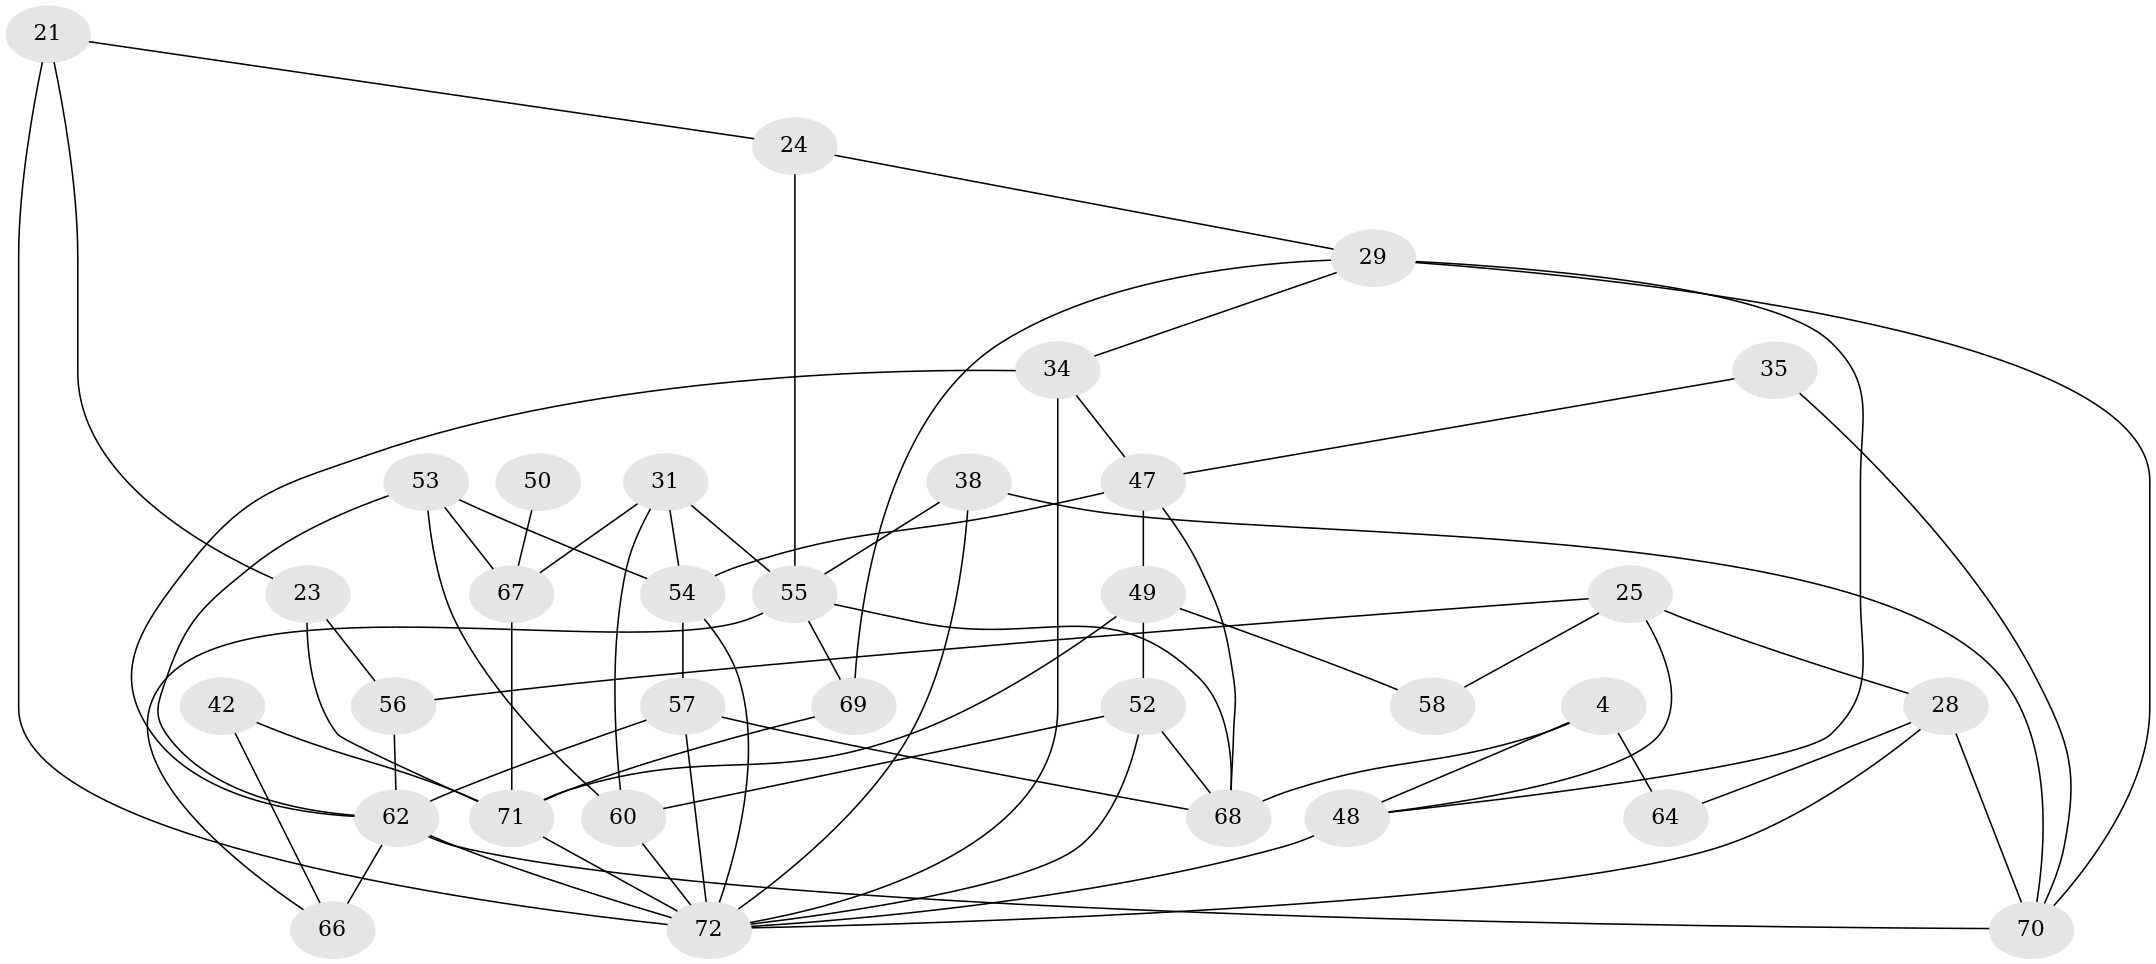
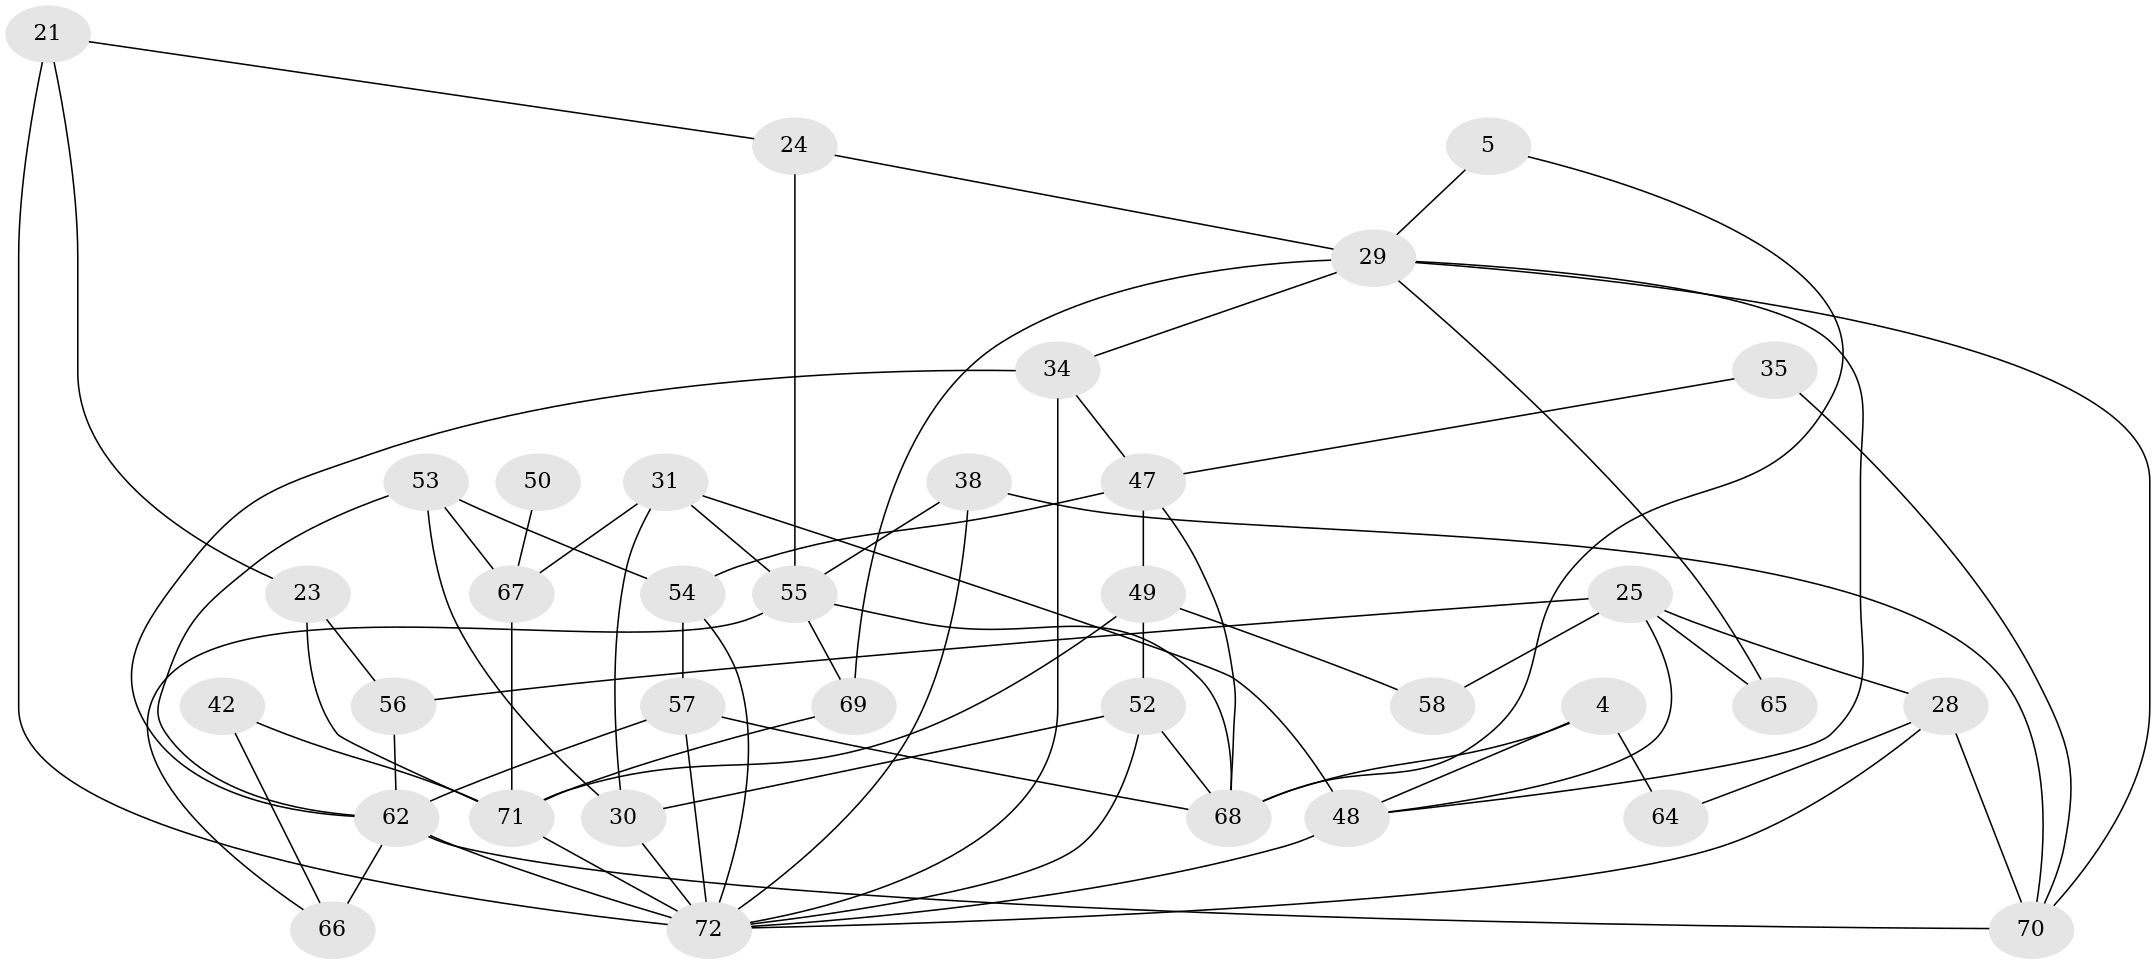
none -> (1489, 146)
(674, 538) -> (1041, 608)
none -> (1775, 706)
(624, 818) -> (624, 818)
